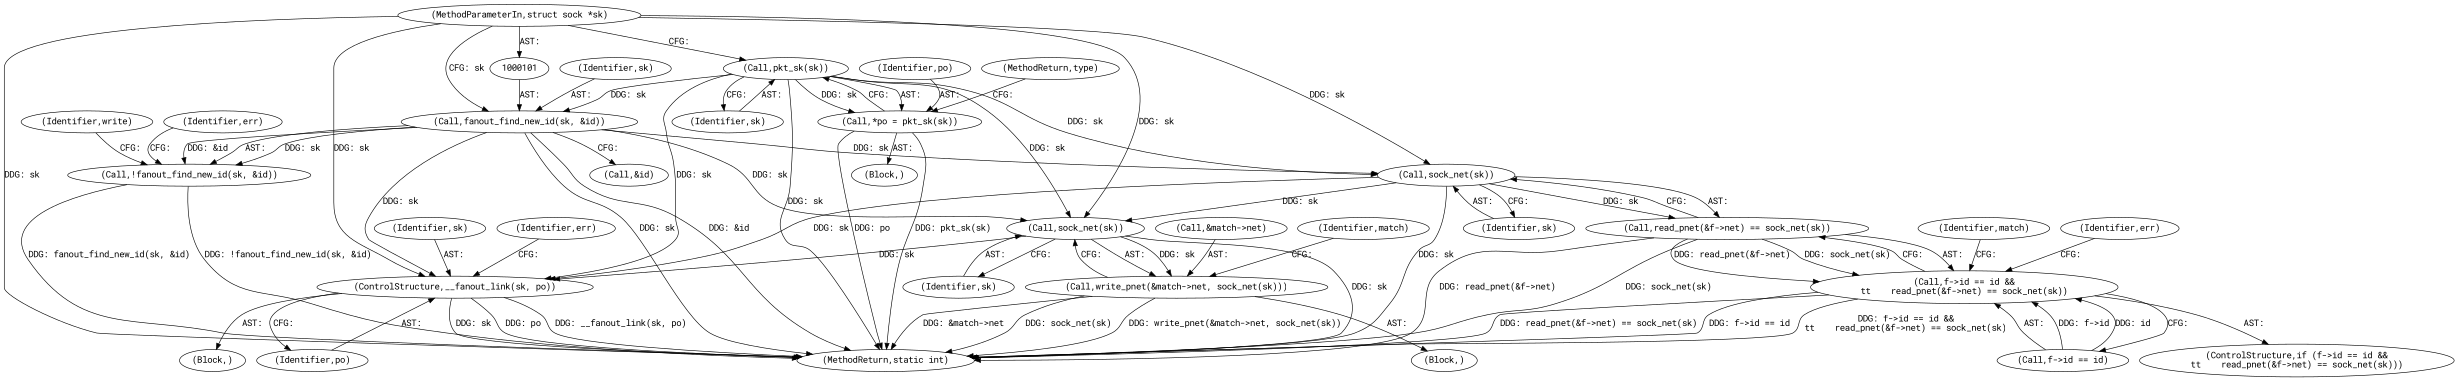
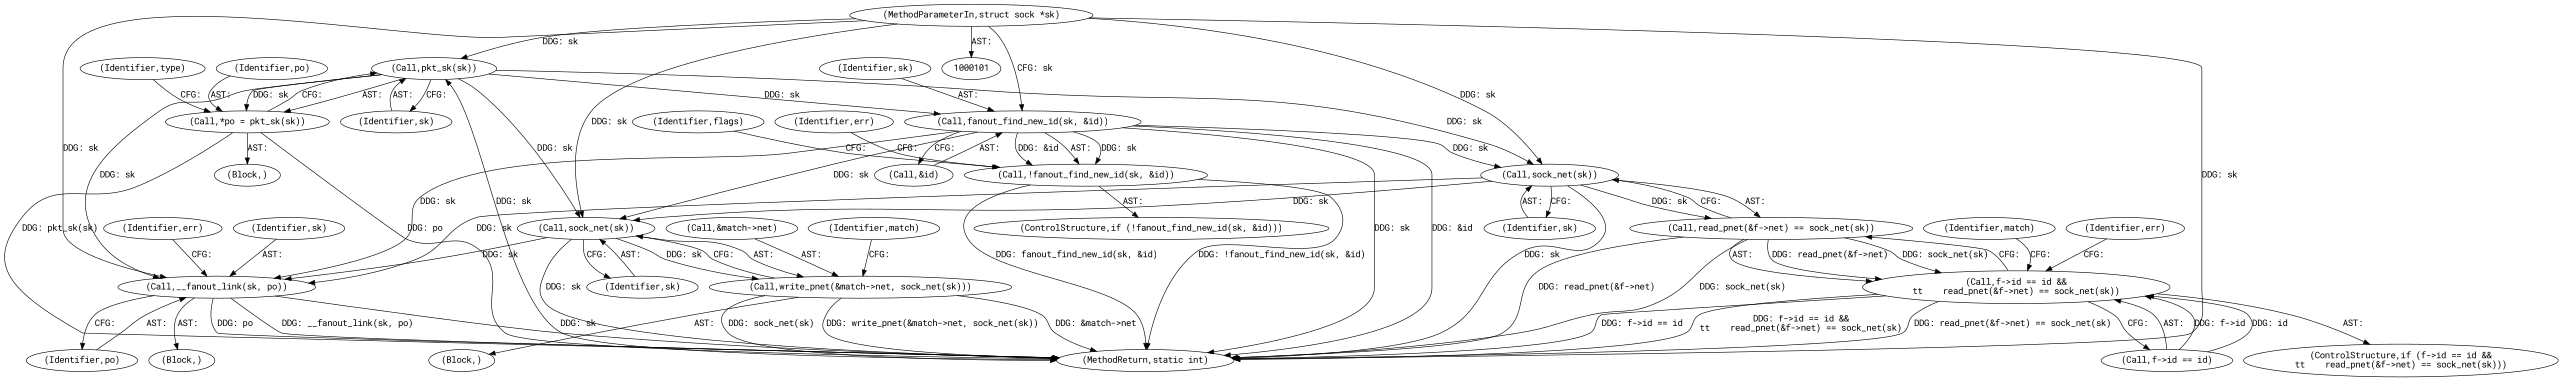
(682, 42) -> (560, 42)
(1050, 69) -> (143, 69)
(519, 92) -> (965, 151)
(87, 122) -> (698, 122)
(780, 223) -> (594, 341)
none -> (1151, 228)
(455, 287) -> (217, 287)
